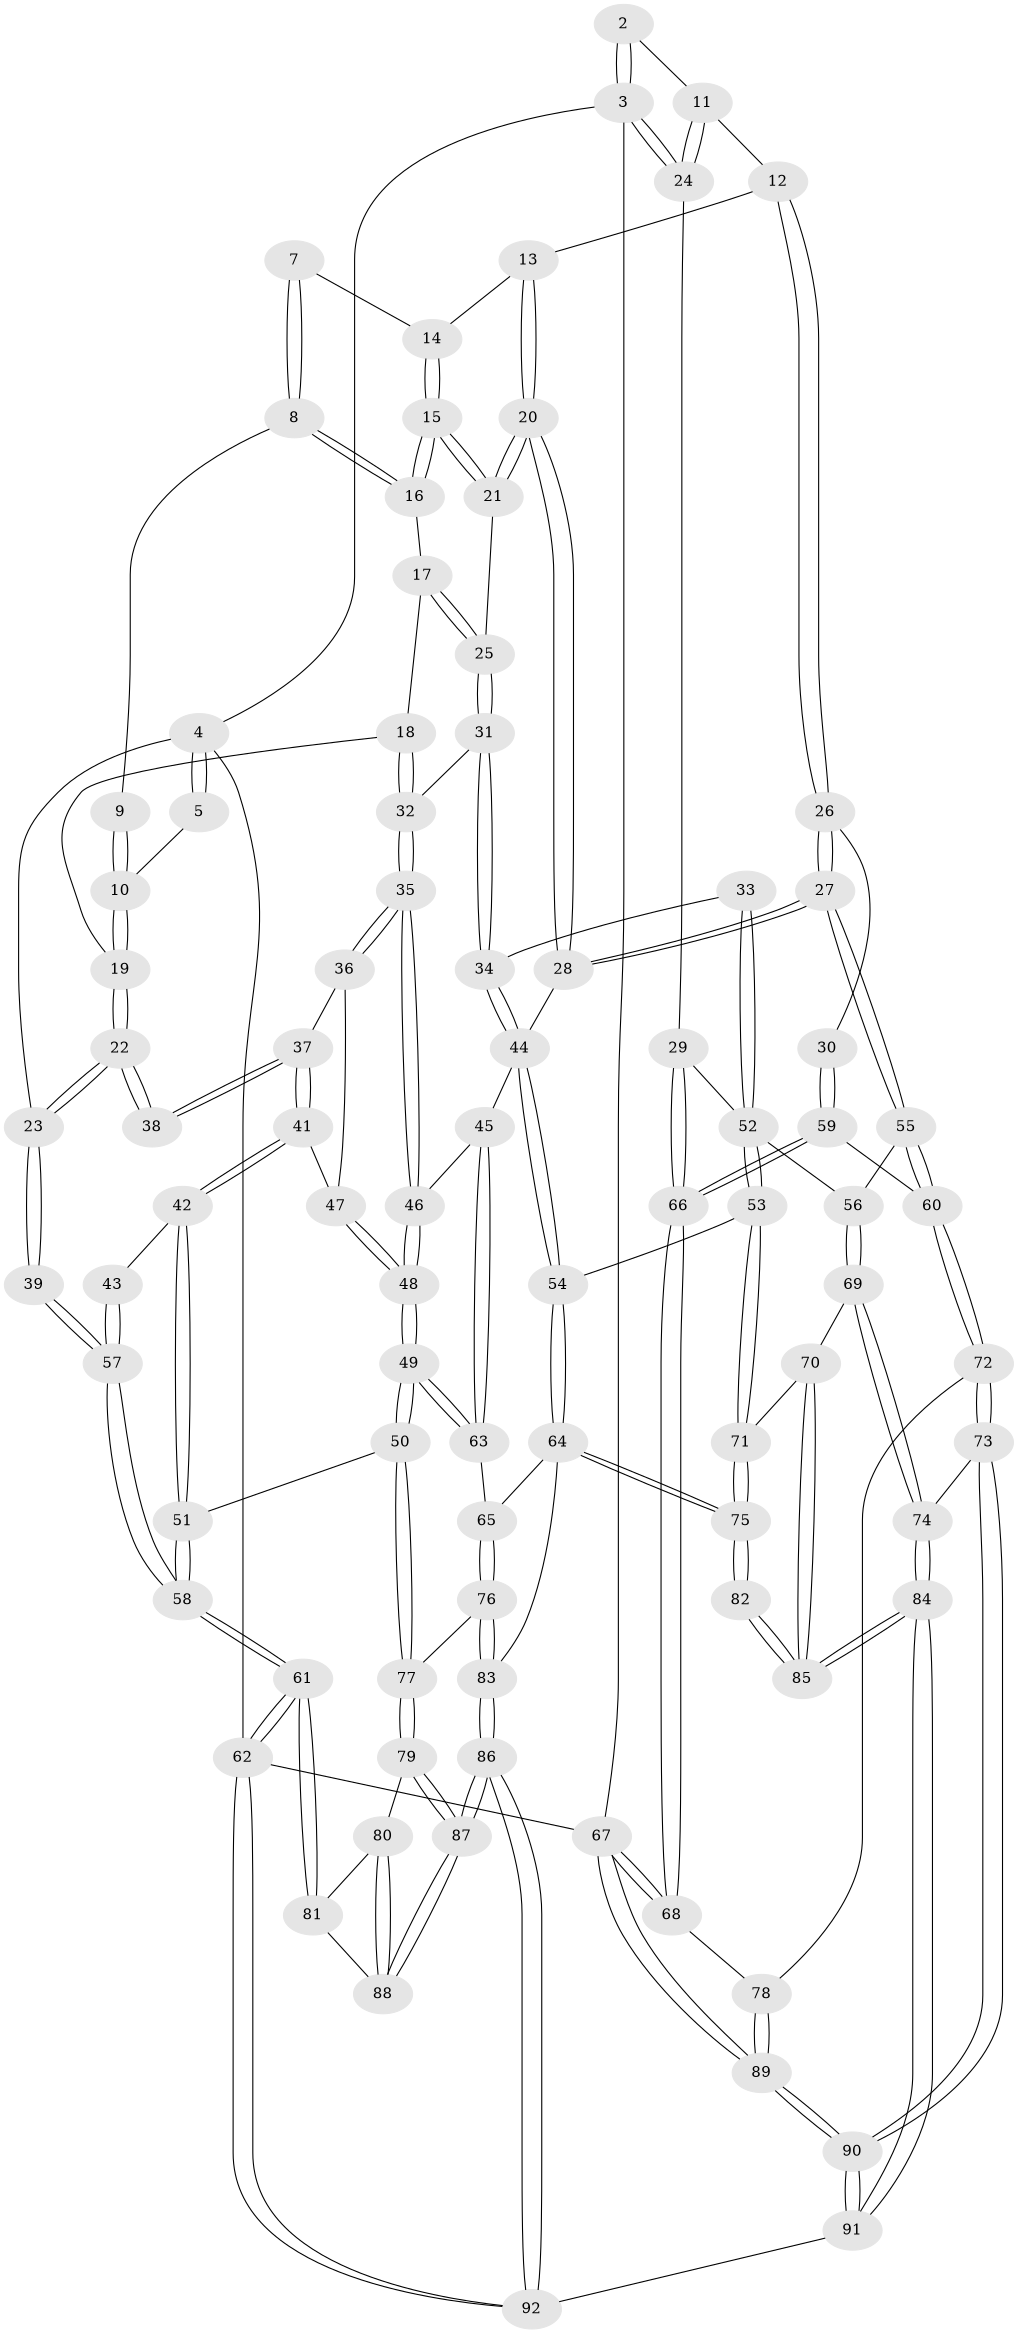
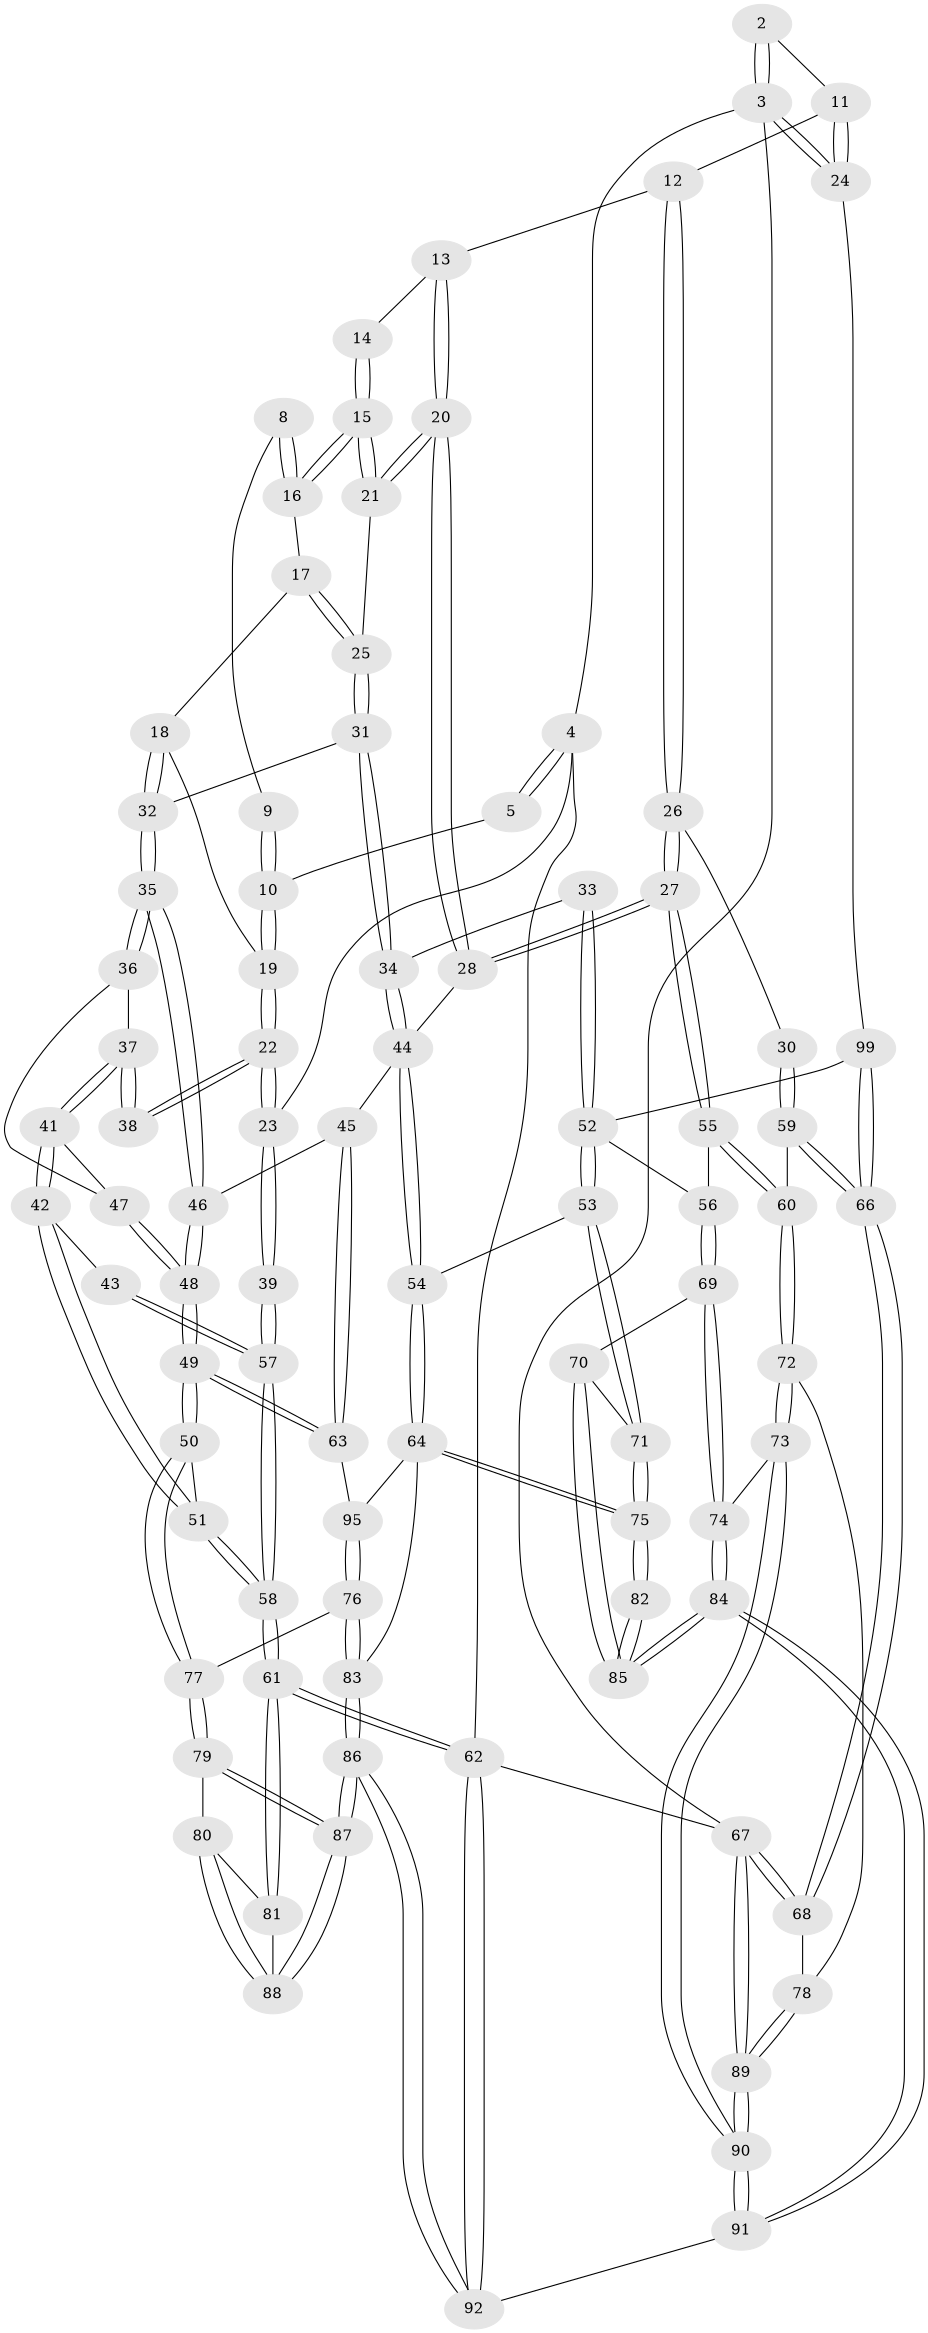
(294, 260) -> none
(679, 1048) -> (866, 1048)
(487, 1521) -> (353, 1521)
